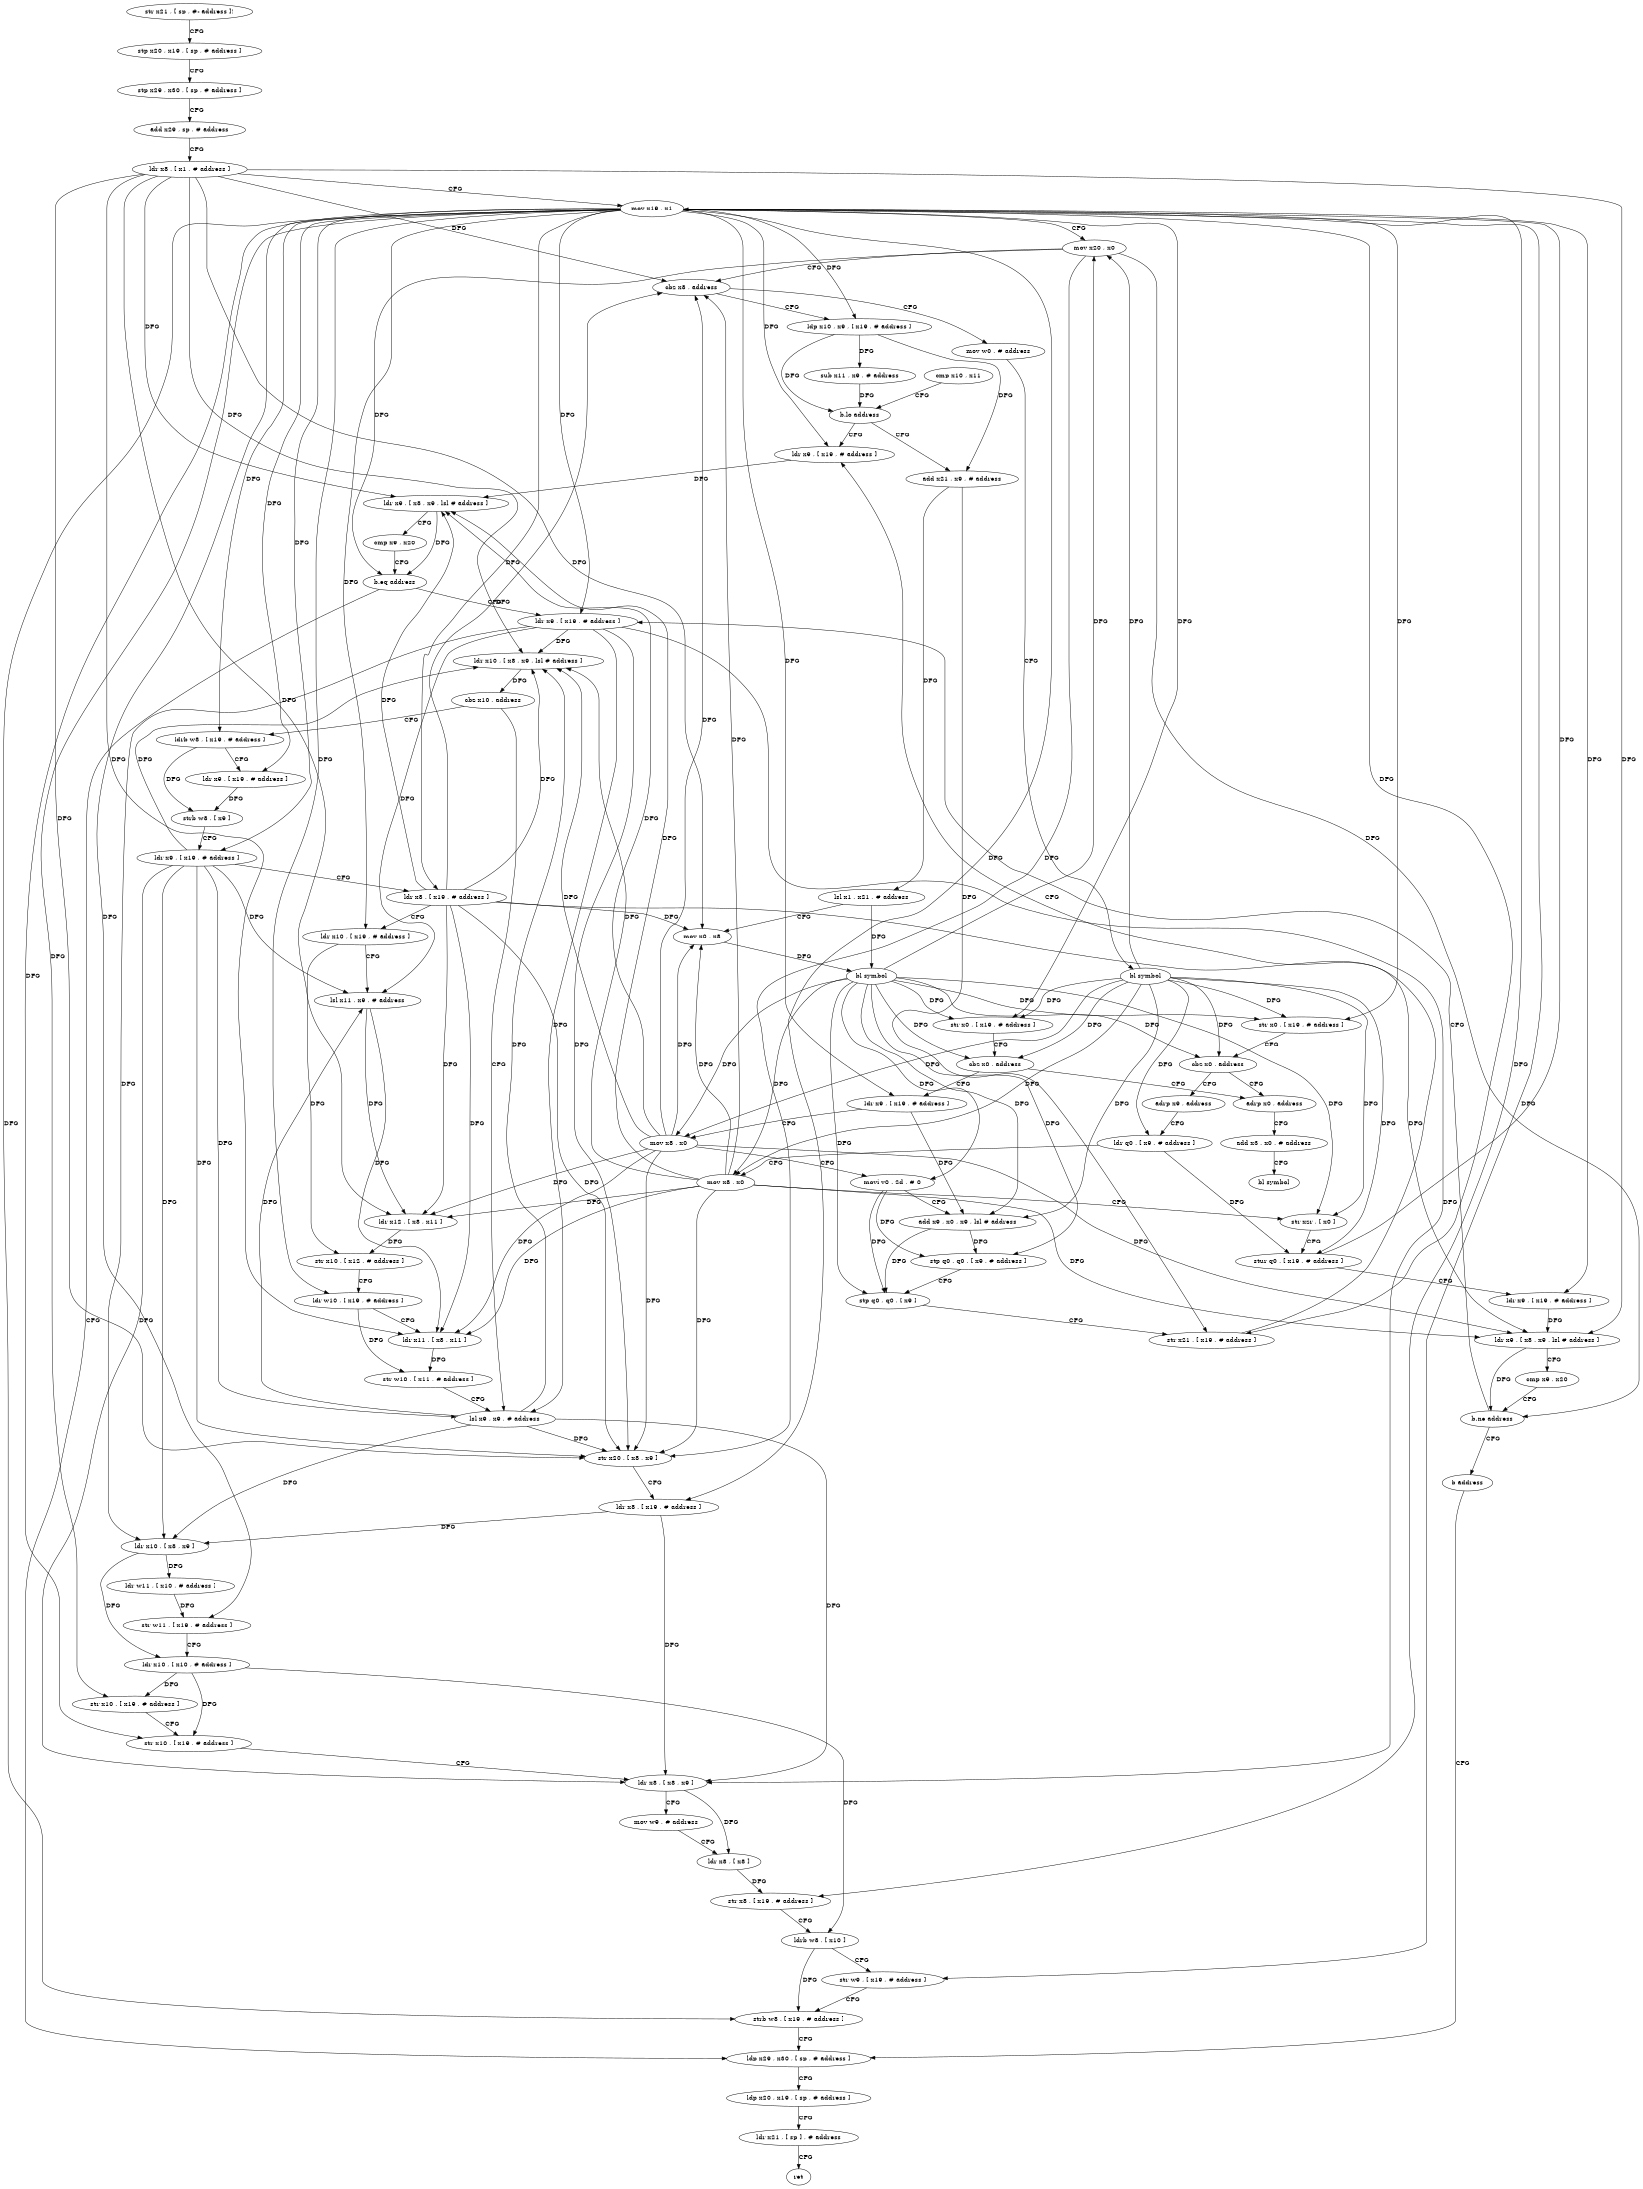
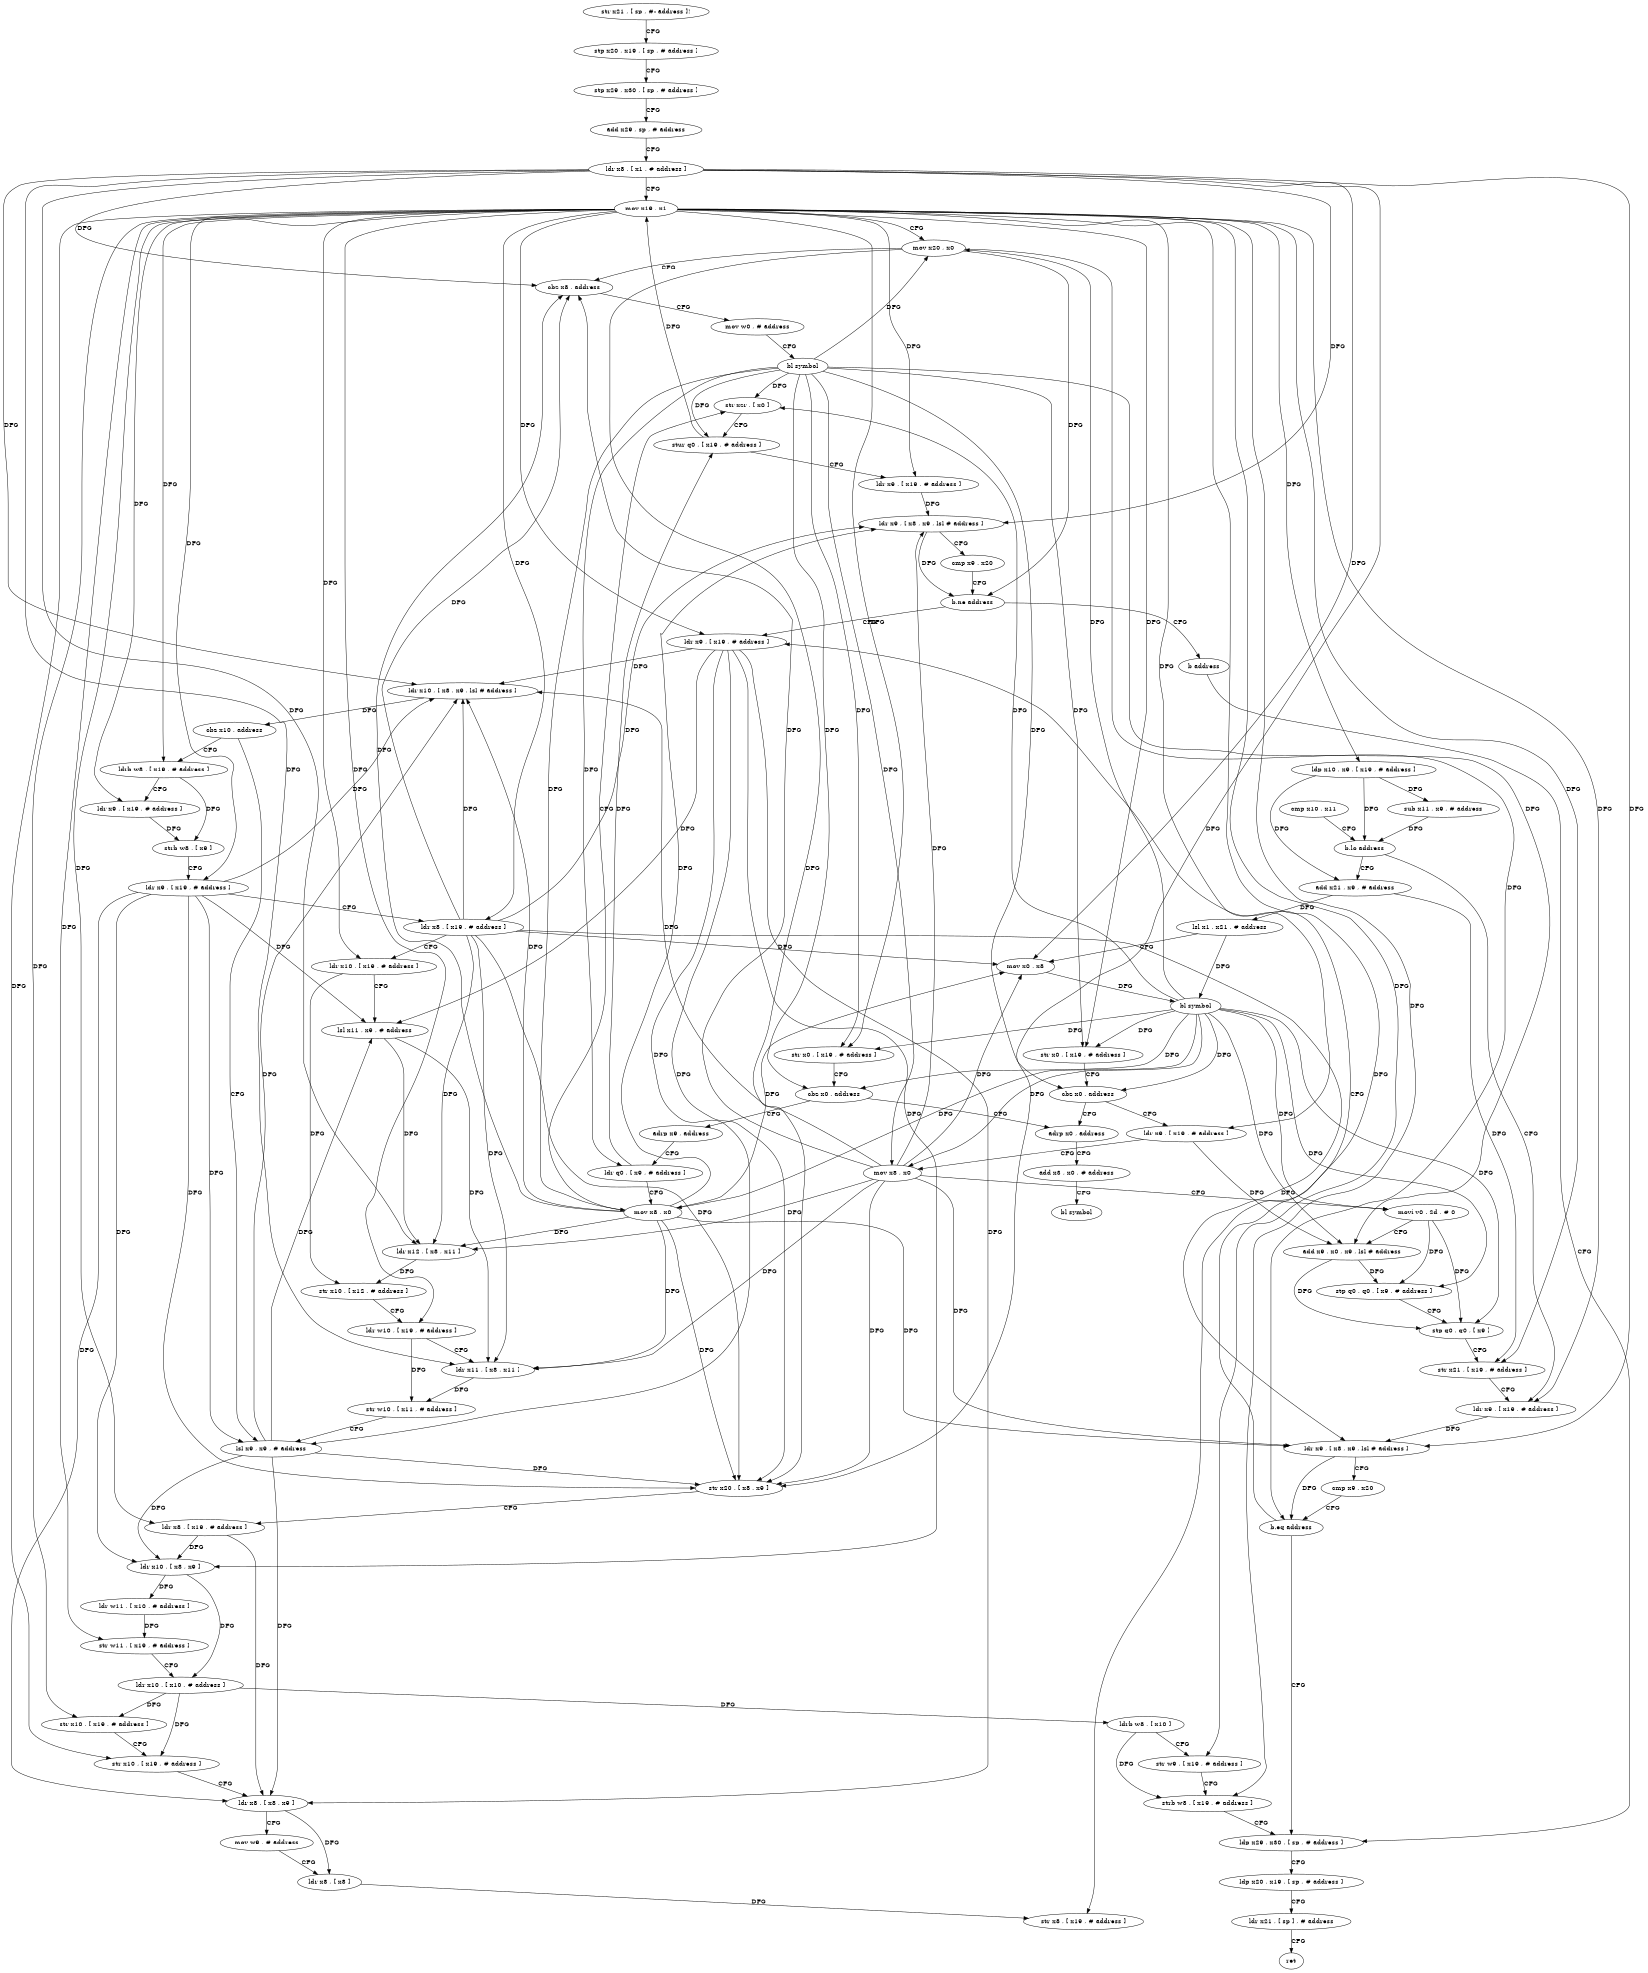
(770, 306) -> none
(794, 1920) -> none
